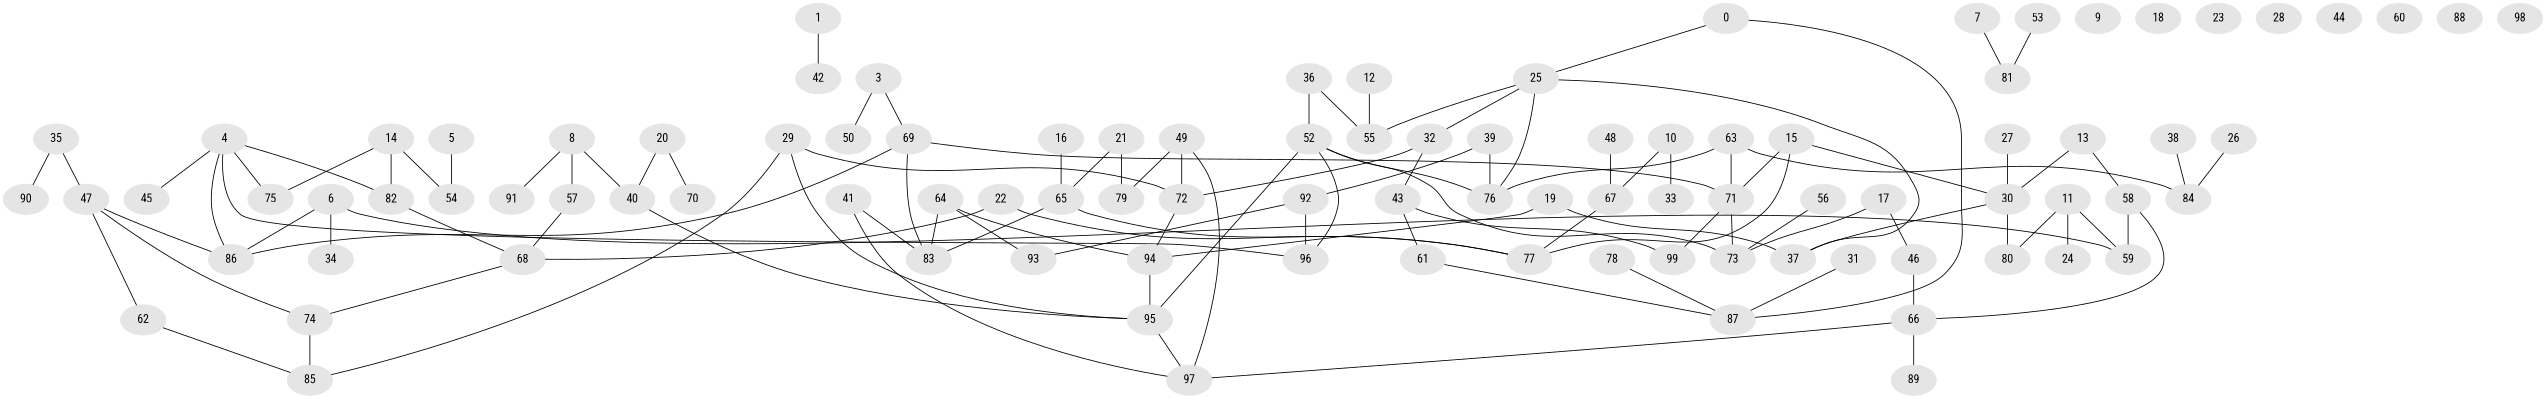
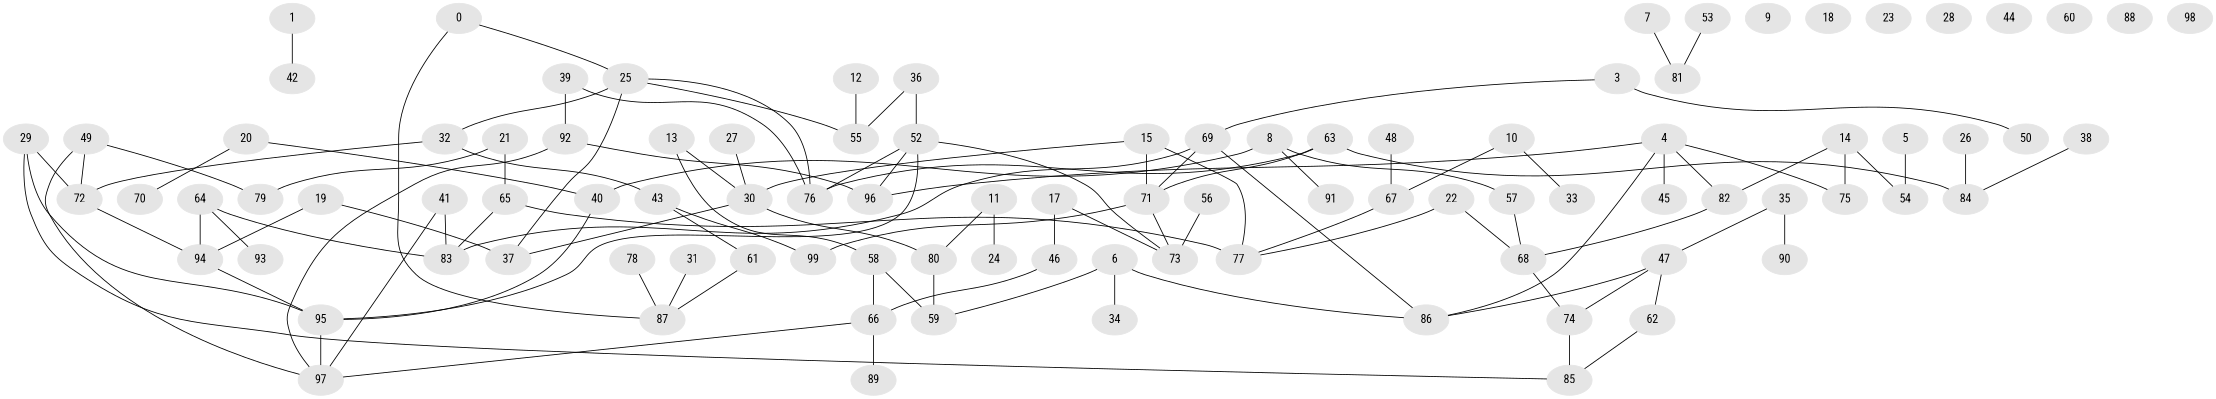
(1061, 139) -> none
(1187, 226) -> (376, 206)
(2098, 229) -> (934, 290)
